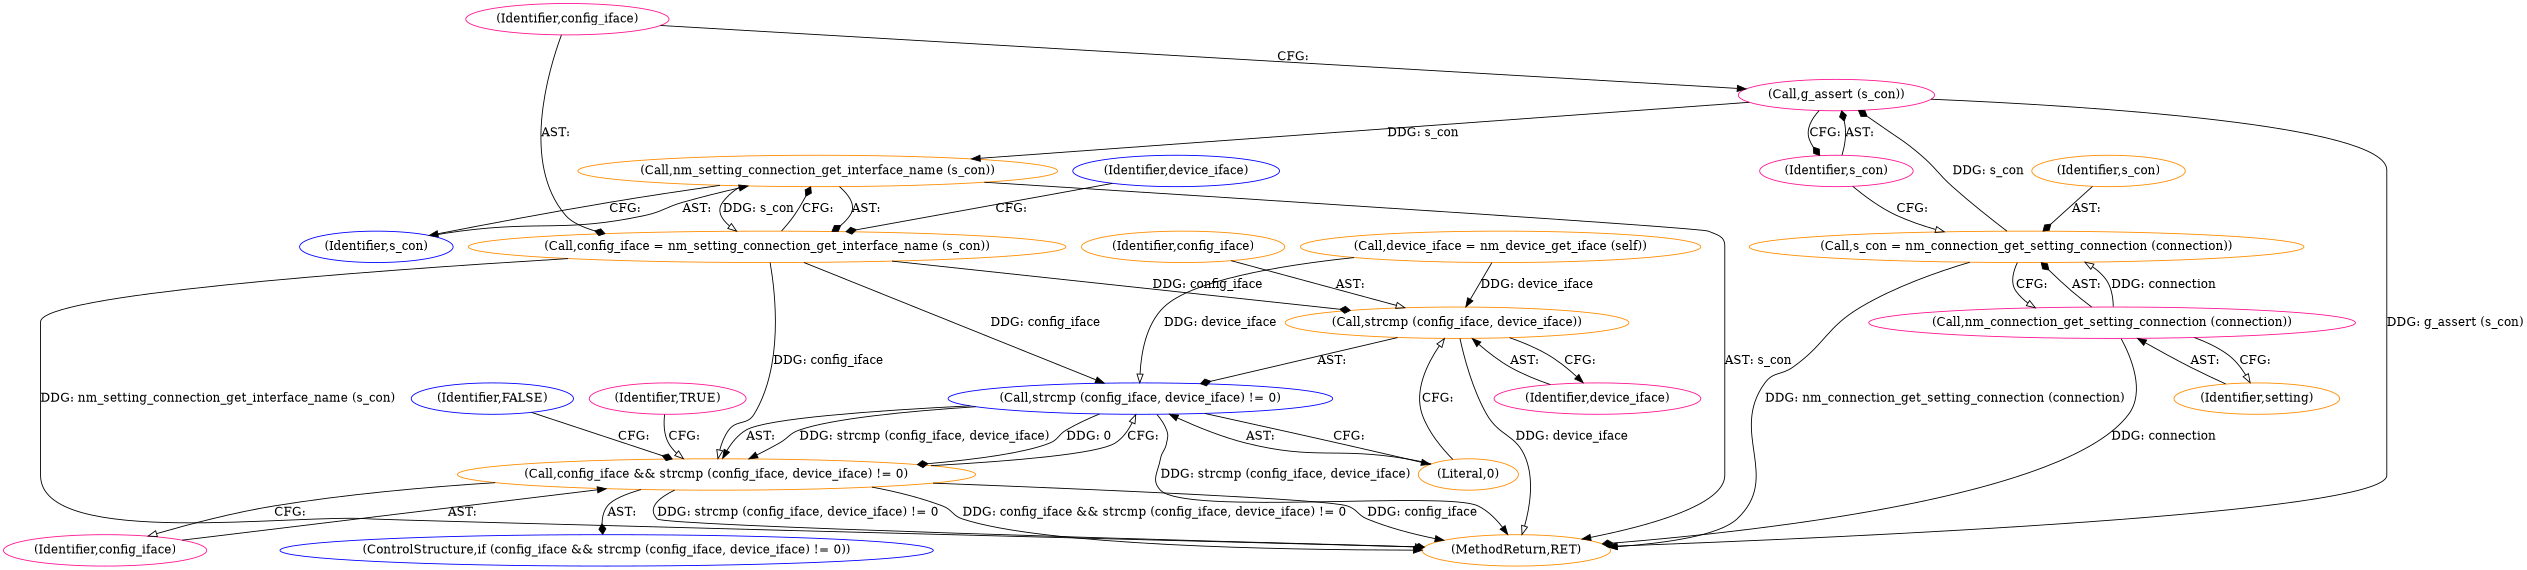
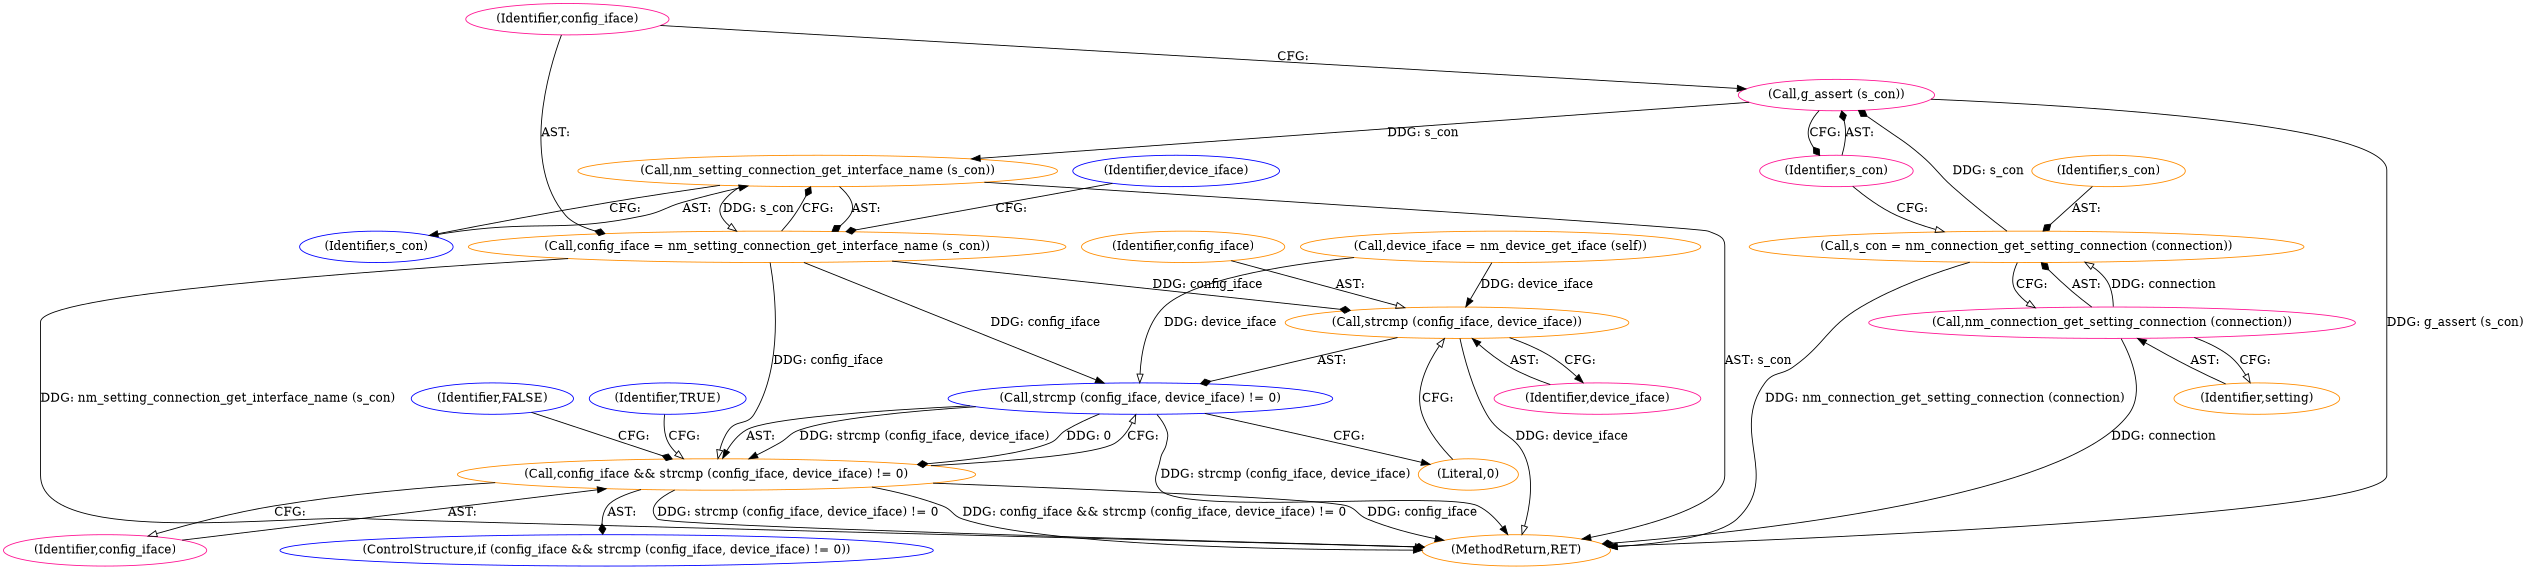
(668, 399) -> (668, 399)
(1302, 452) -> none
